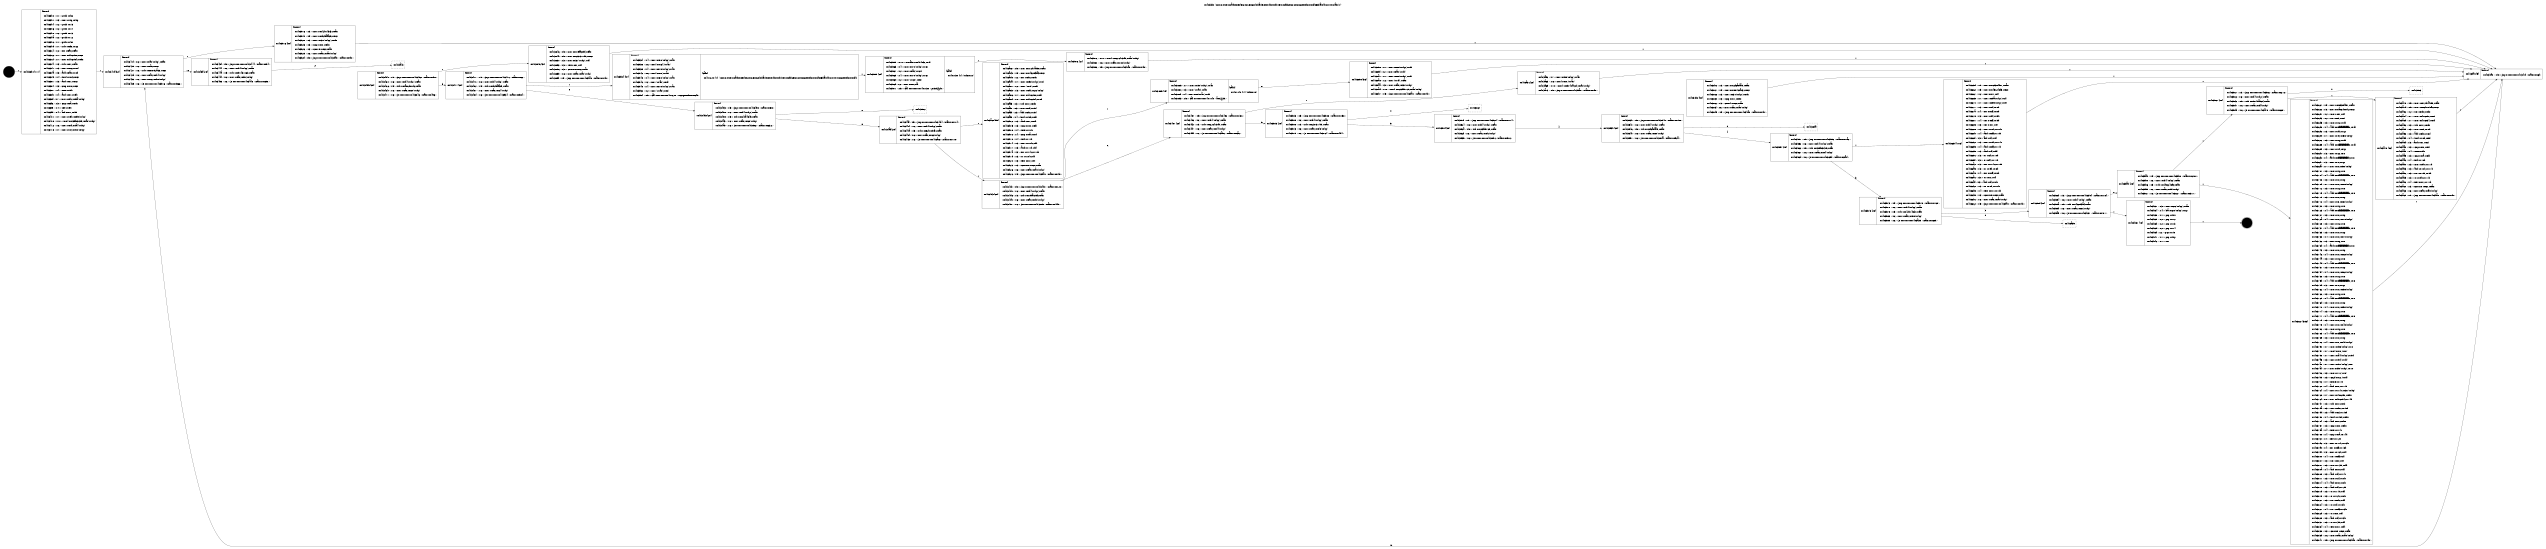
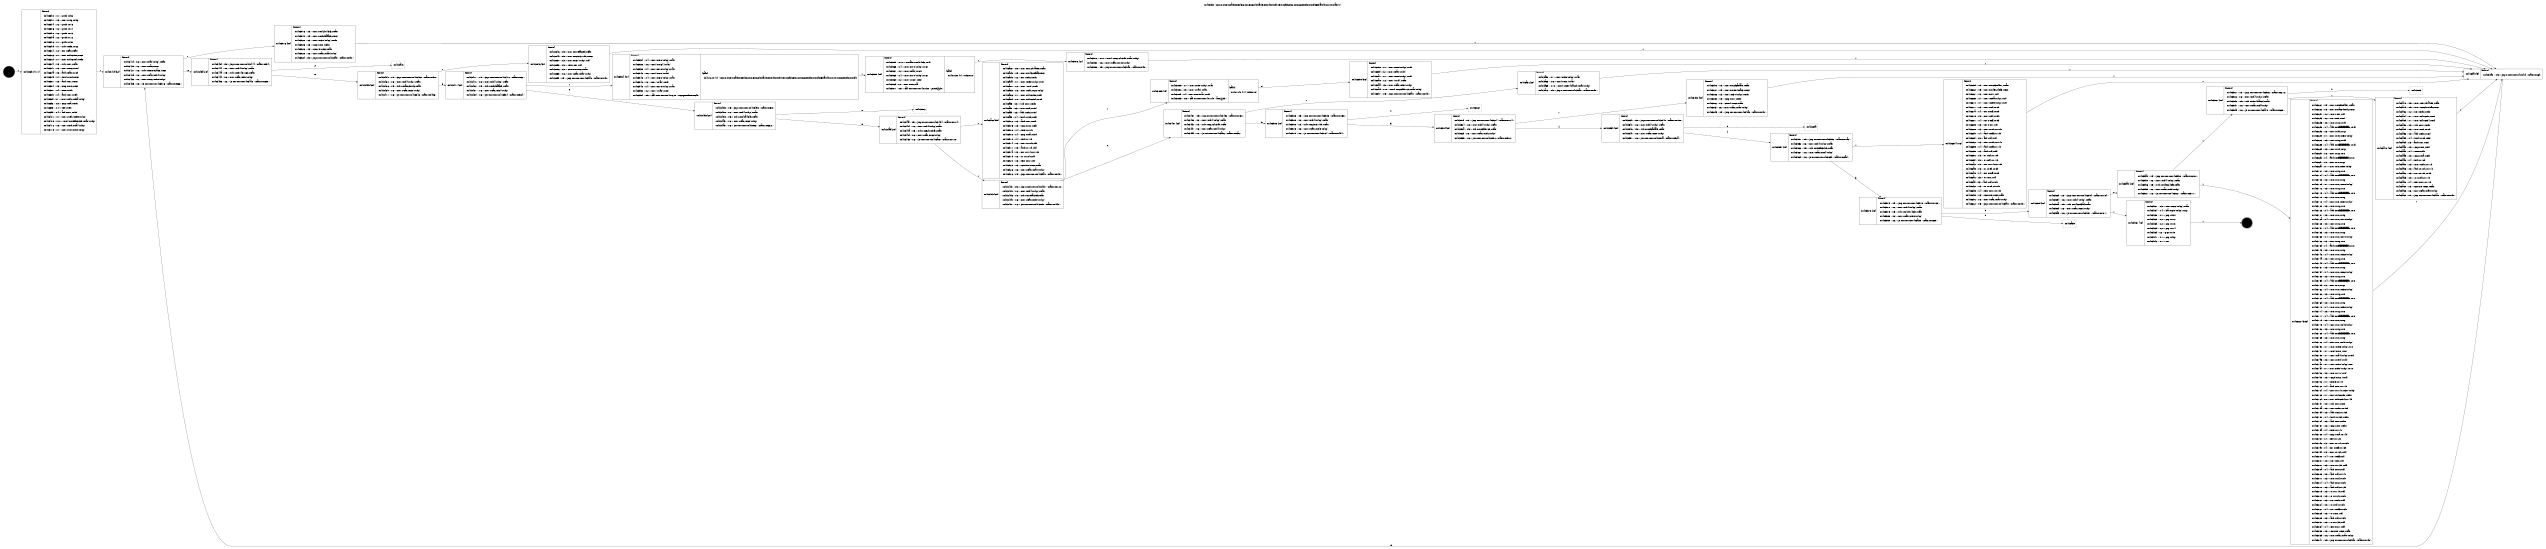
none -> (314, 78)
none -> (1600, 113)
